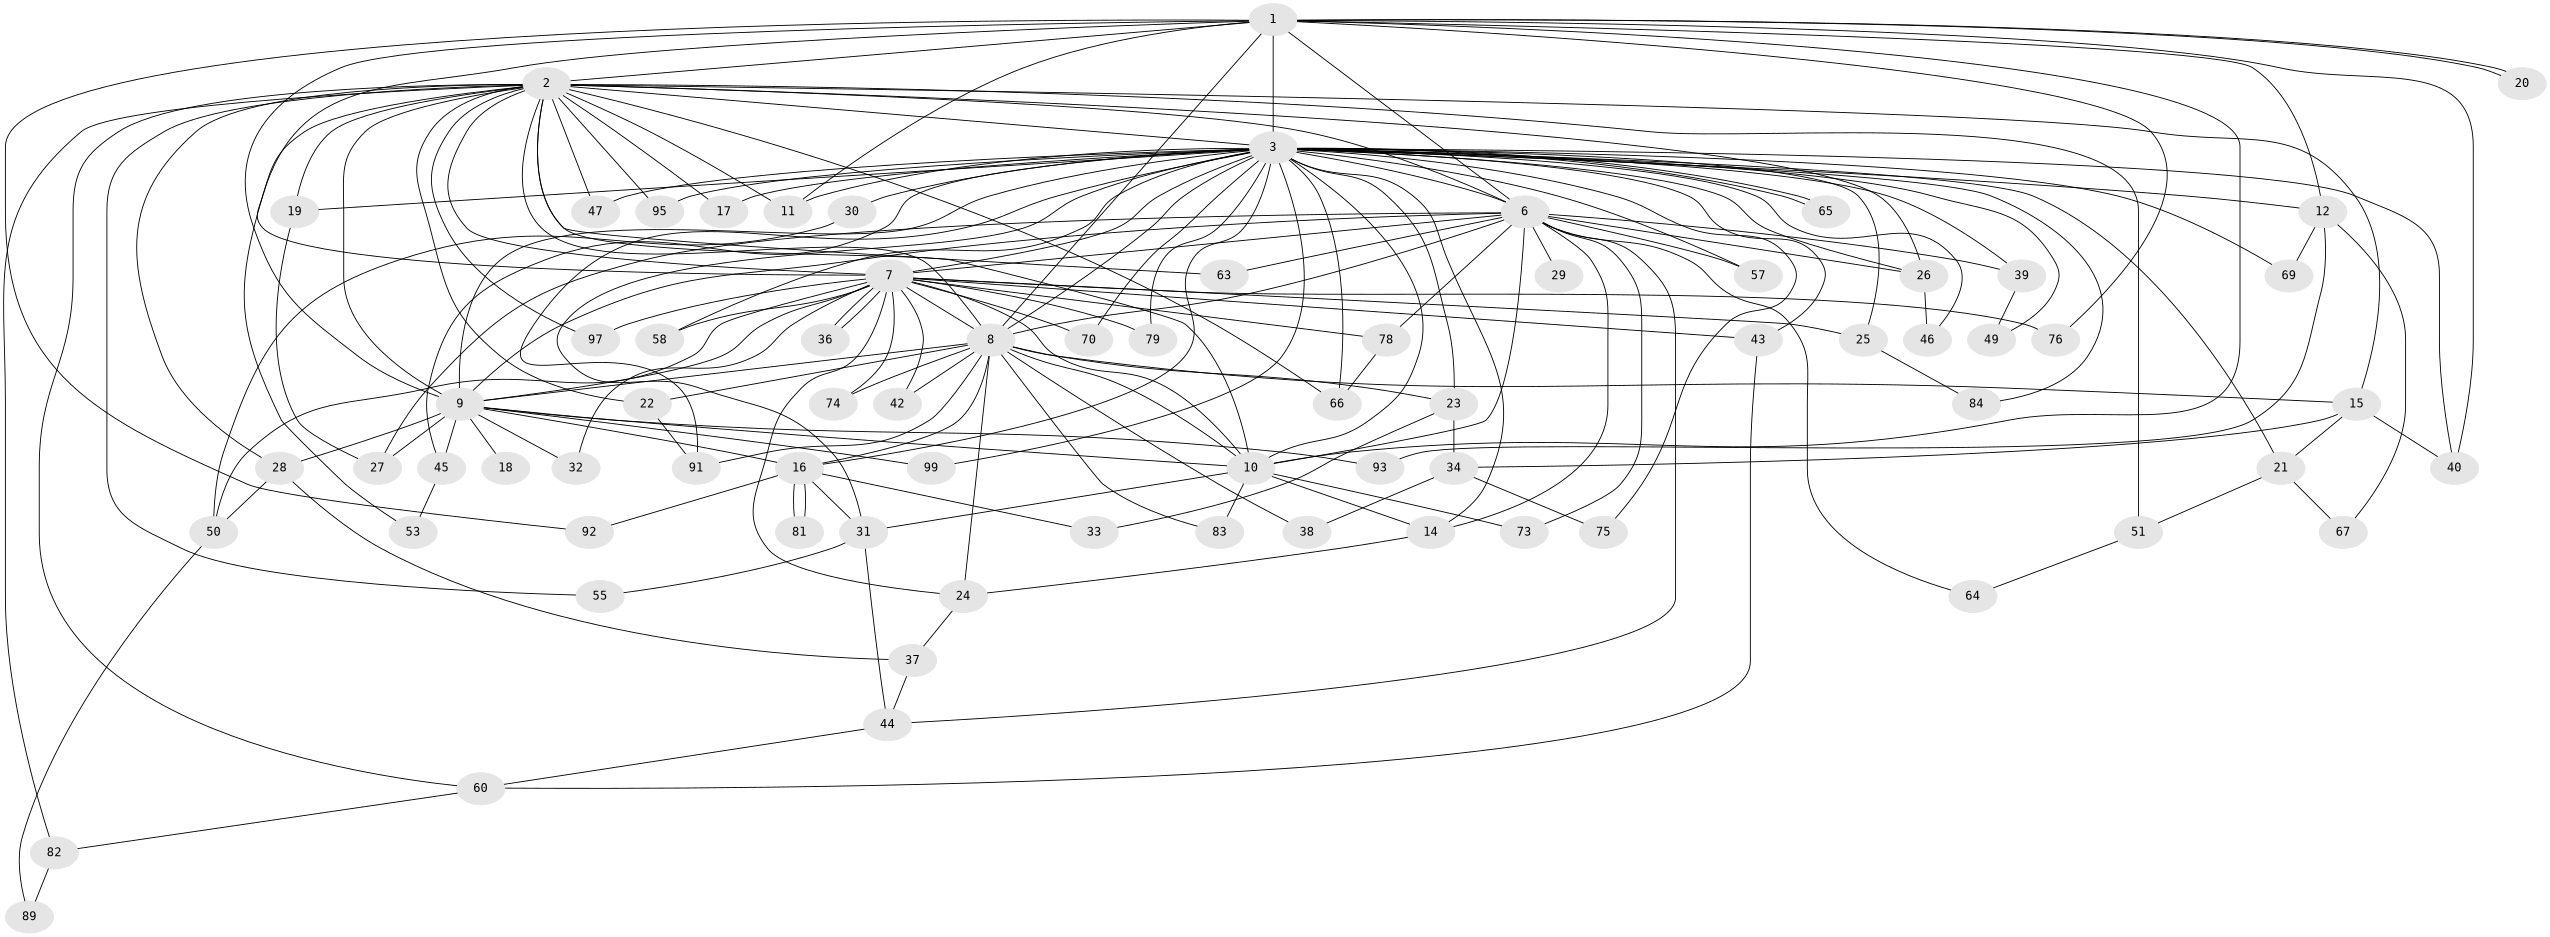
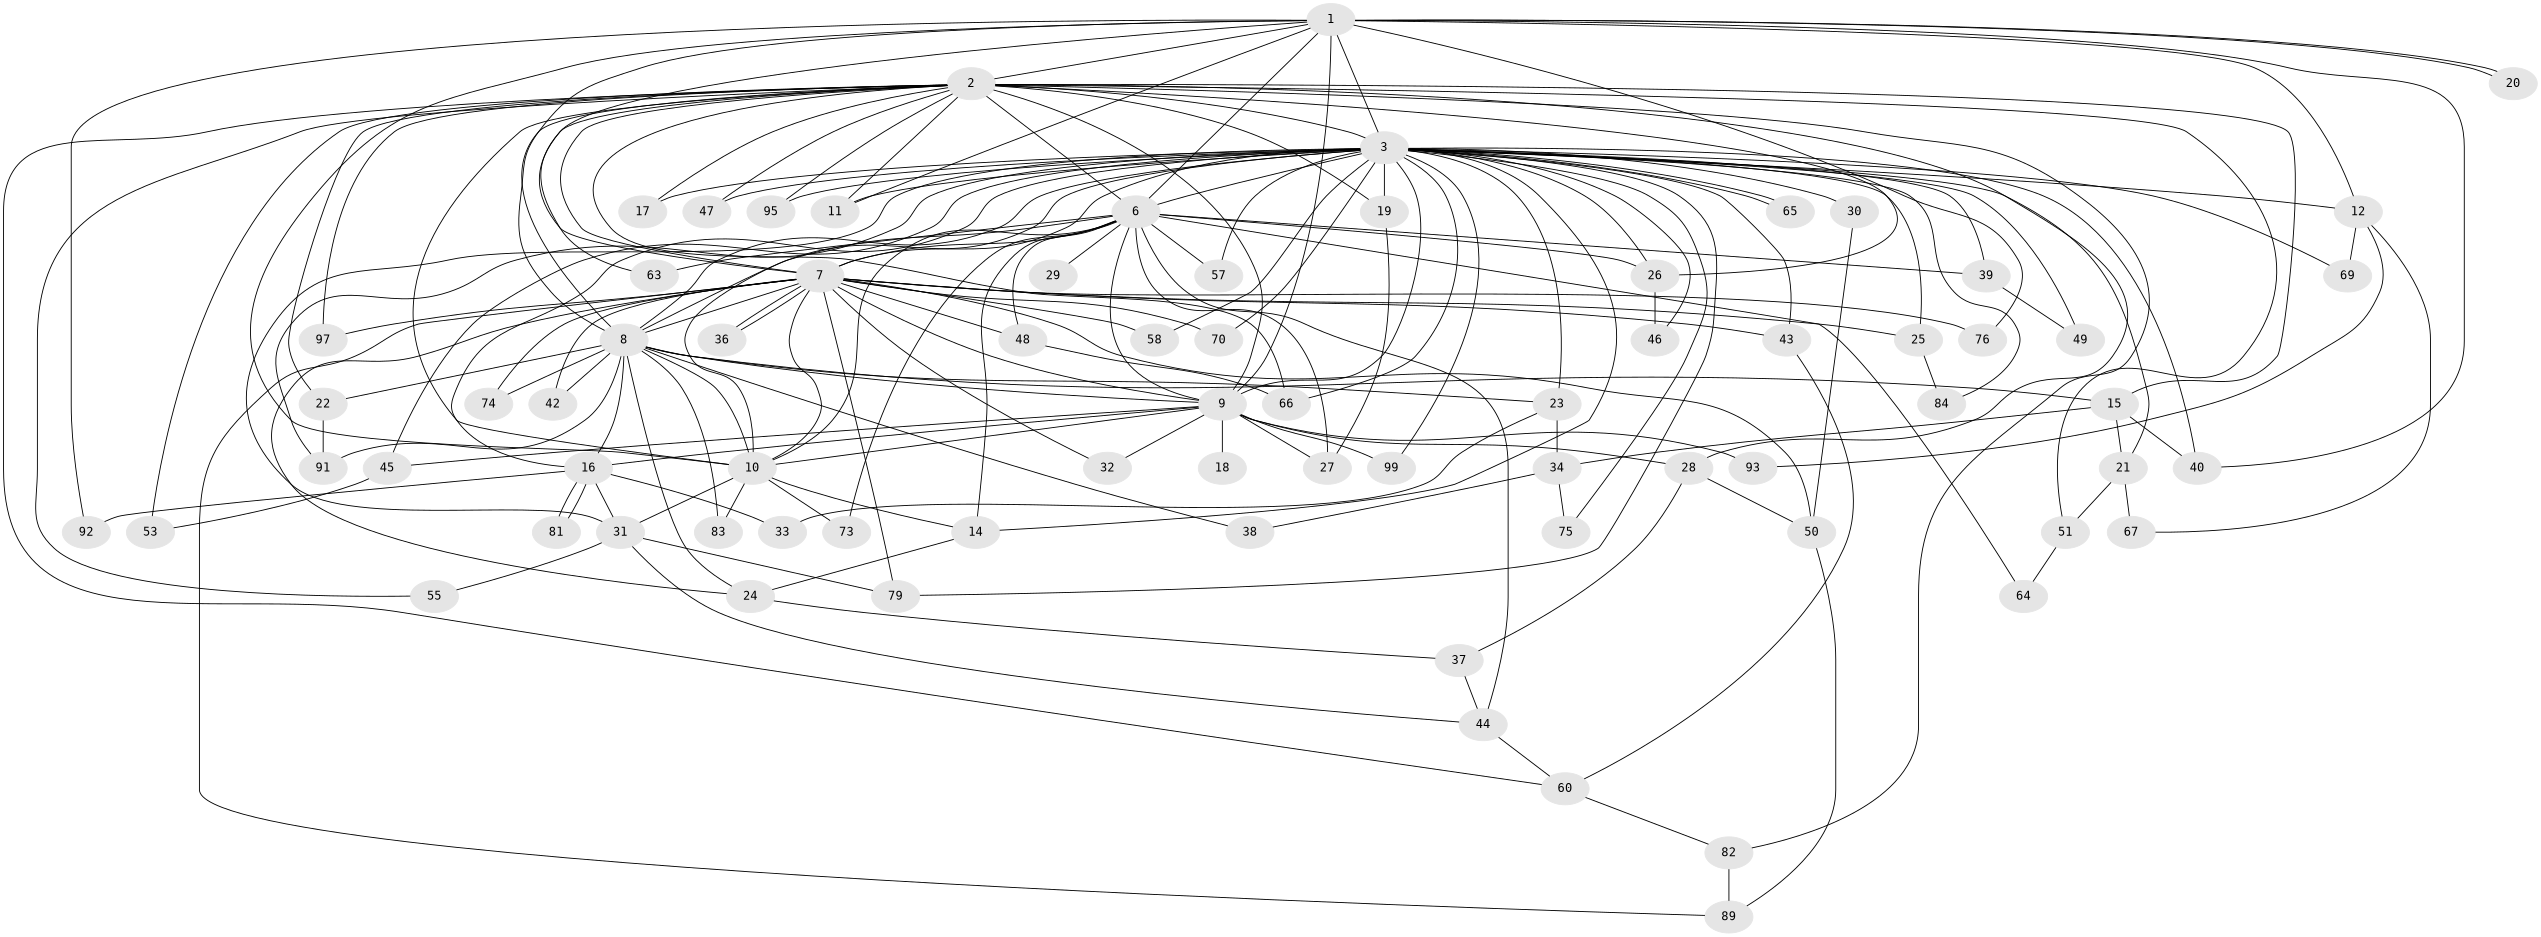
(1386, 340) -> (1023, 340)
none -> (758, 565)
none -> (465, 847)
